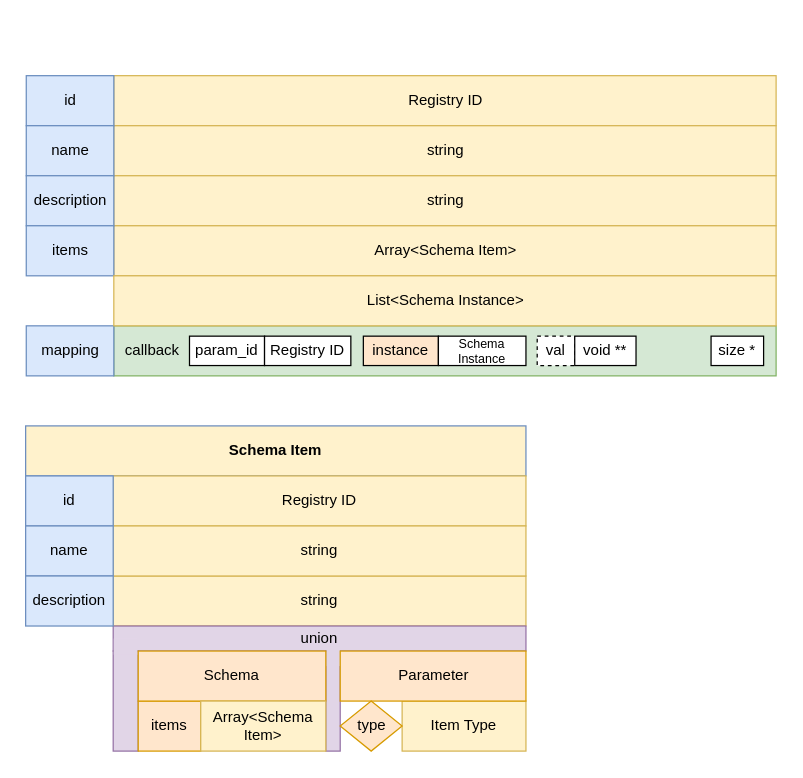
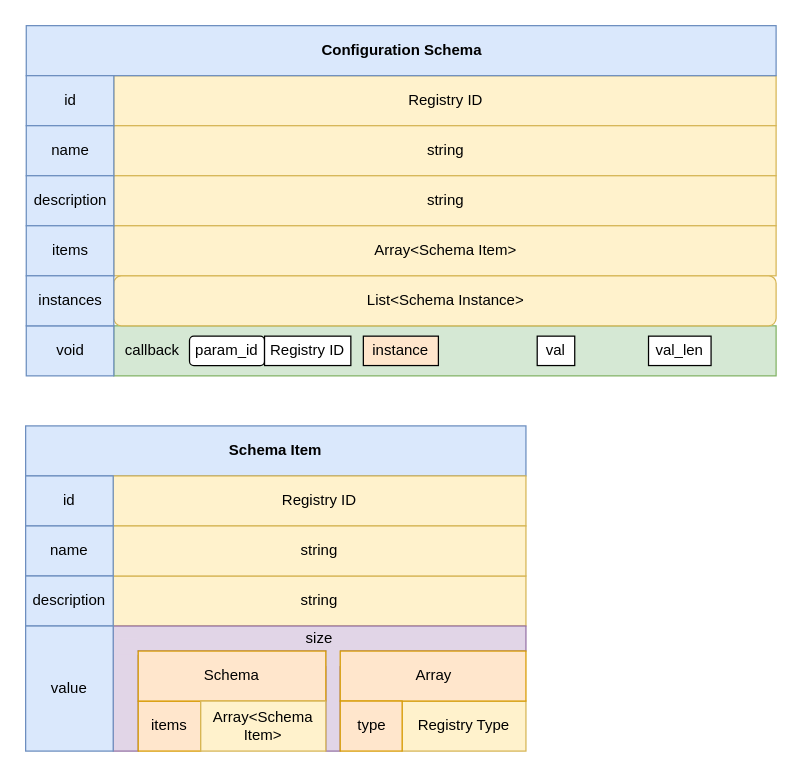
none -> (401, 51)
none -> (70, 301)
(445, 301) -> (445, 301)
(71, 351) -> (71, 351)
(227, 351) -> (227, 351)
(482, 351) -> none
(556, 351) -> (556, 351)
(605, 351) -> none
none -> (679, 351)
(737, 351) -> none
(276, 451) -> (276, 451)
(319, 638) -> (319, 638)
(434, 676) -> (434, 676)
none -> (69, 688)
(371, 726) -> (371, 726)
(464, 726) -> (464, 726)
